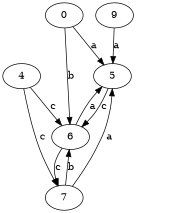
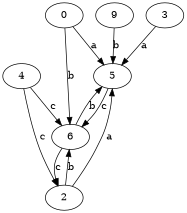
none -> (165, 15)
(116, 46) -> (116, 46)
(93, 107) -> (93, 107)
(64, 198) -> (64, 198)
